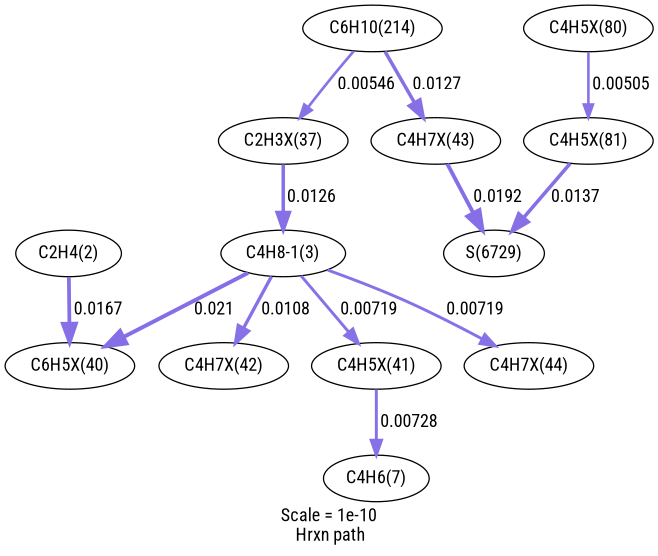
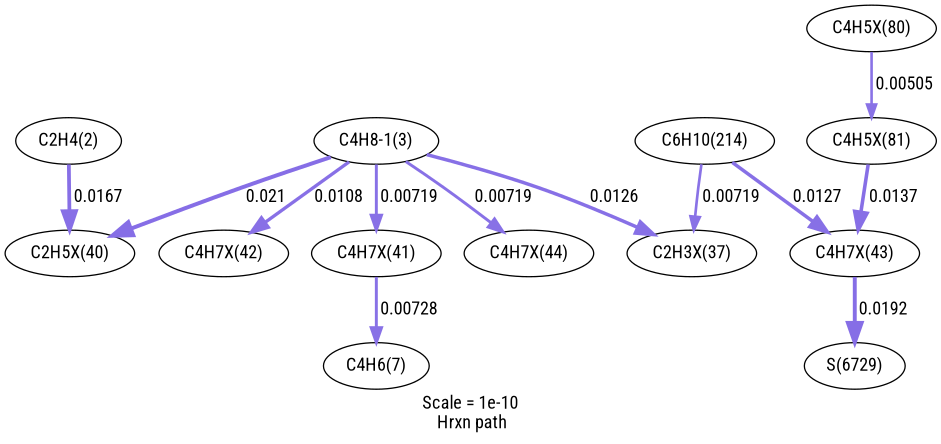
(365, 85) -> (729, 197)
(283, 188) -> (534, 186)
(547, 190) -> (865, 188)
(70, 366) -> (70, 253)
(376, 366) -> (376, 253)
